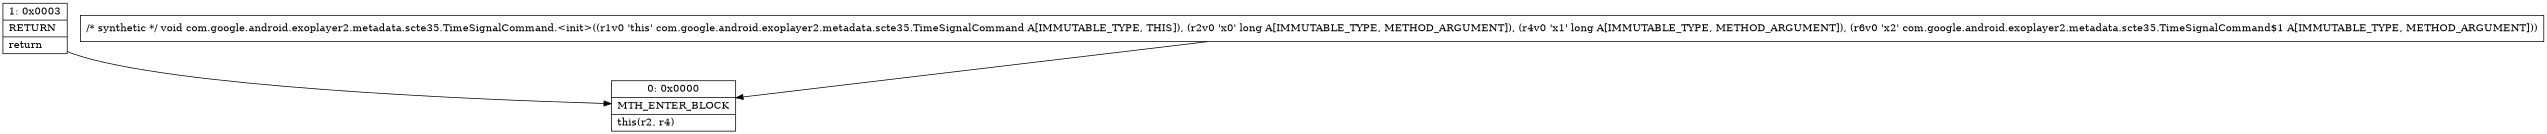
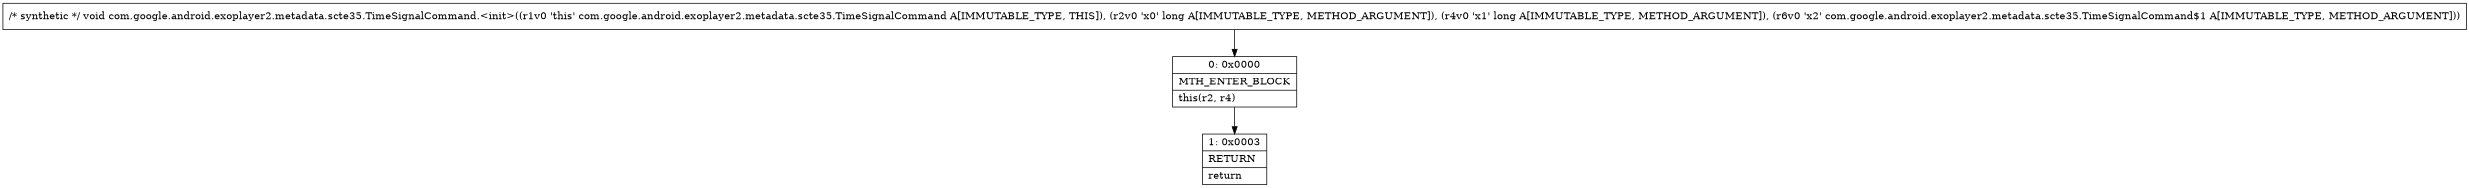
(334, 90) -> (1235, 117)
